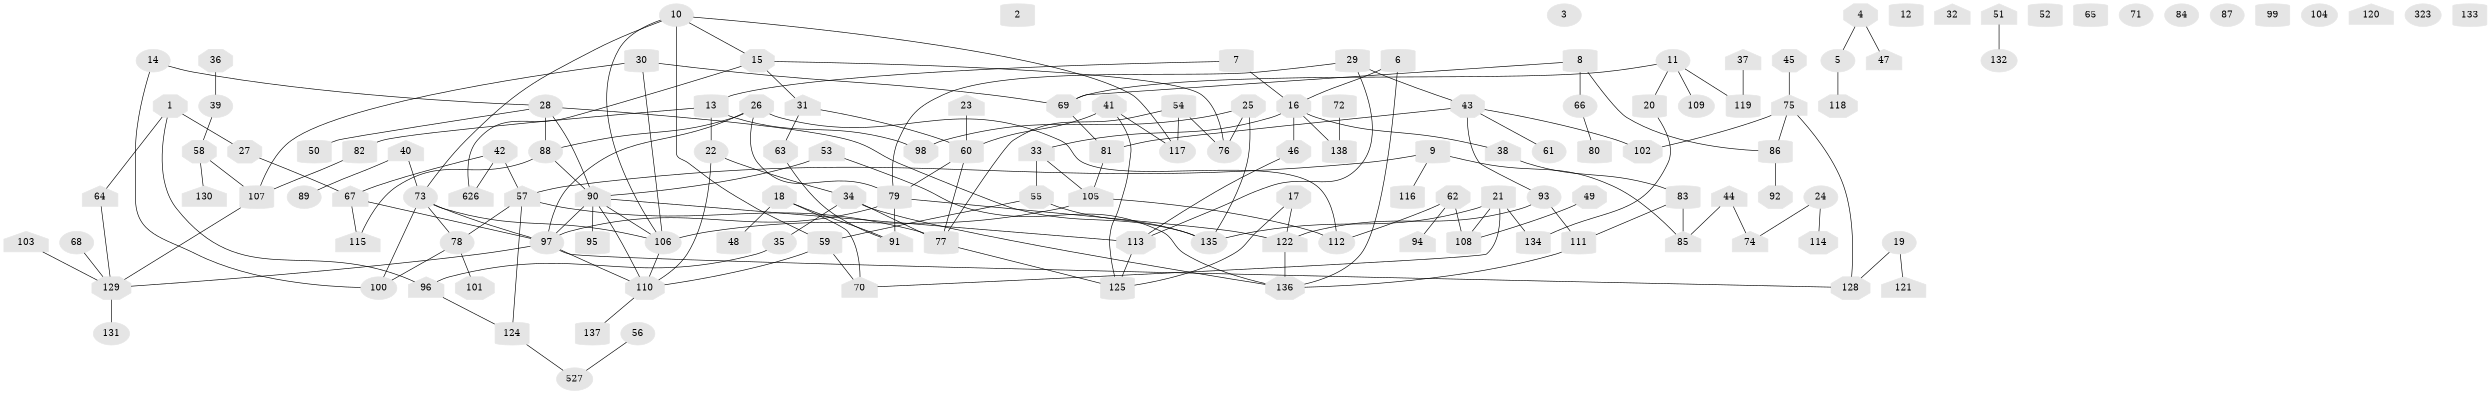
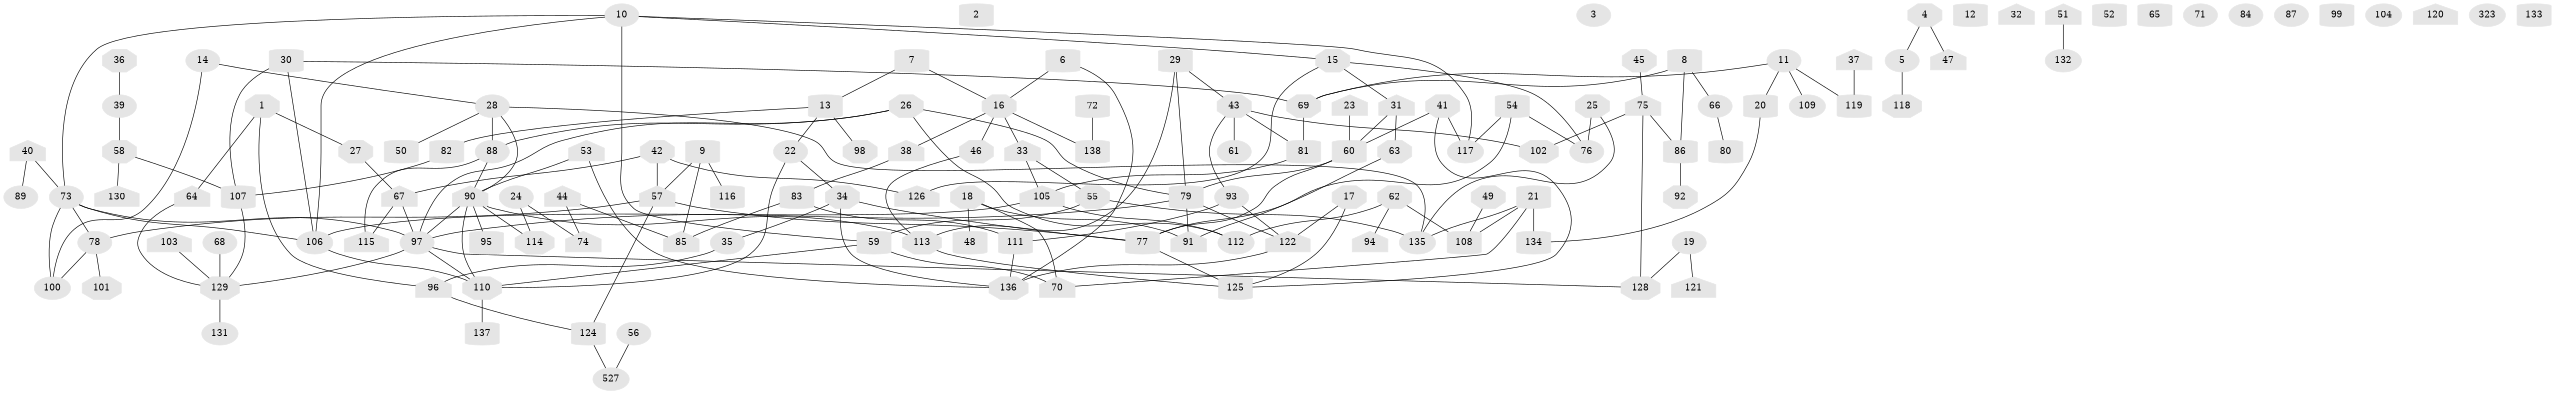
(1112, 125) -> none
(471, 197) -> (917, 197)
(634, 224) -> (503, 220)
